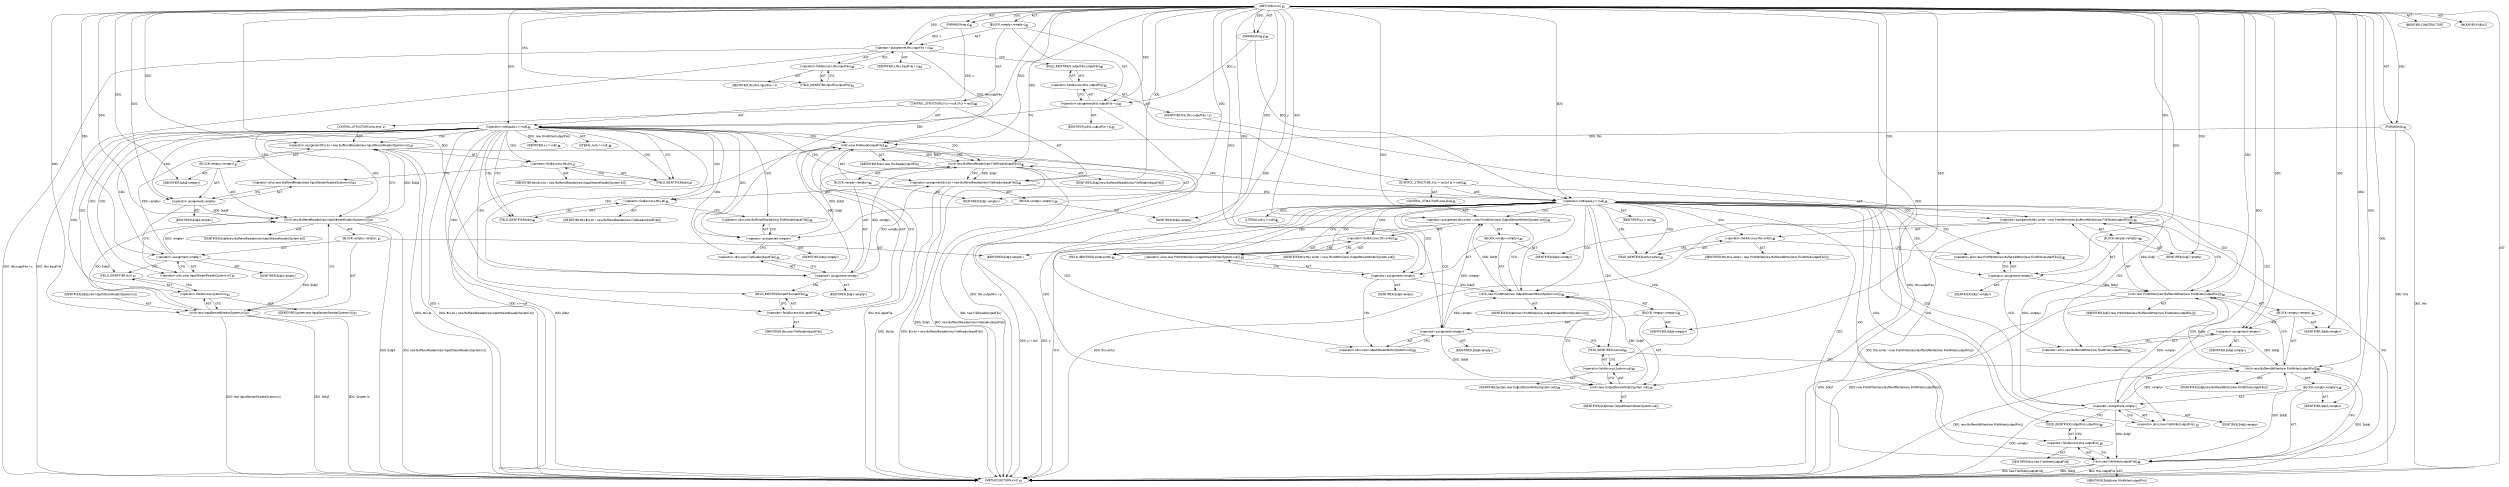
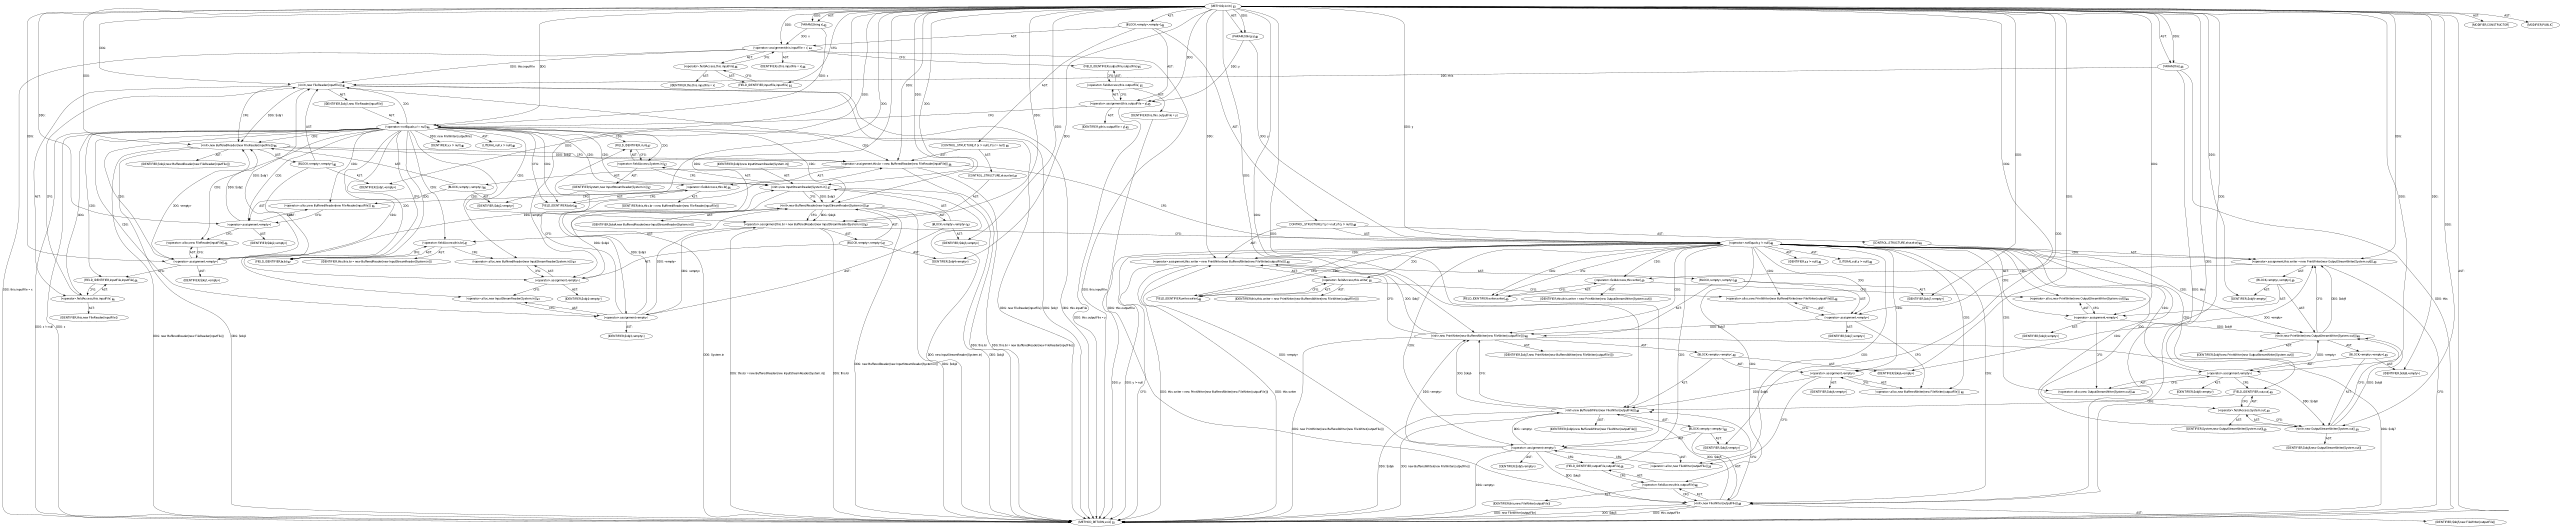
(1561, 104) -> (1409, 127)
(743, 125) -> (380, 115)
(1381, 183) -> none
(1284, 211) -> (1815, 252)
